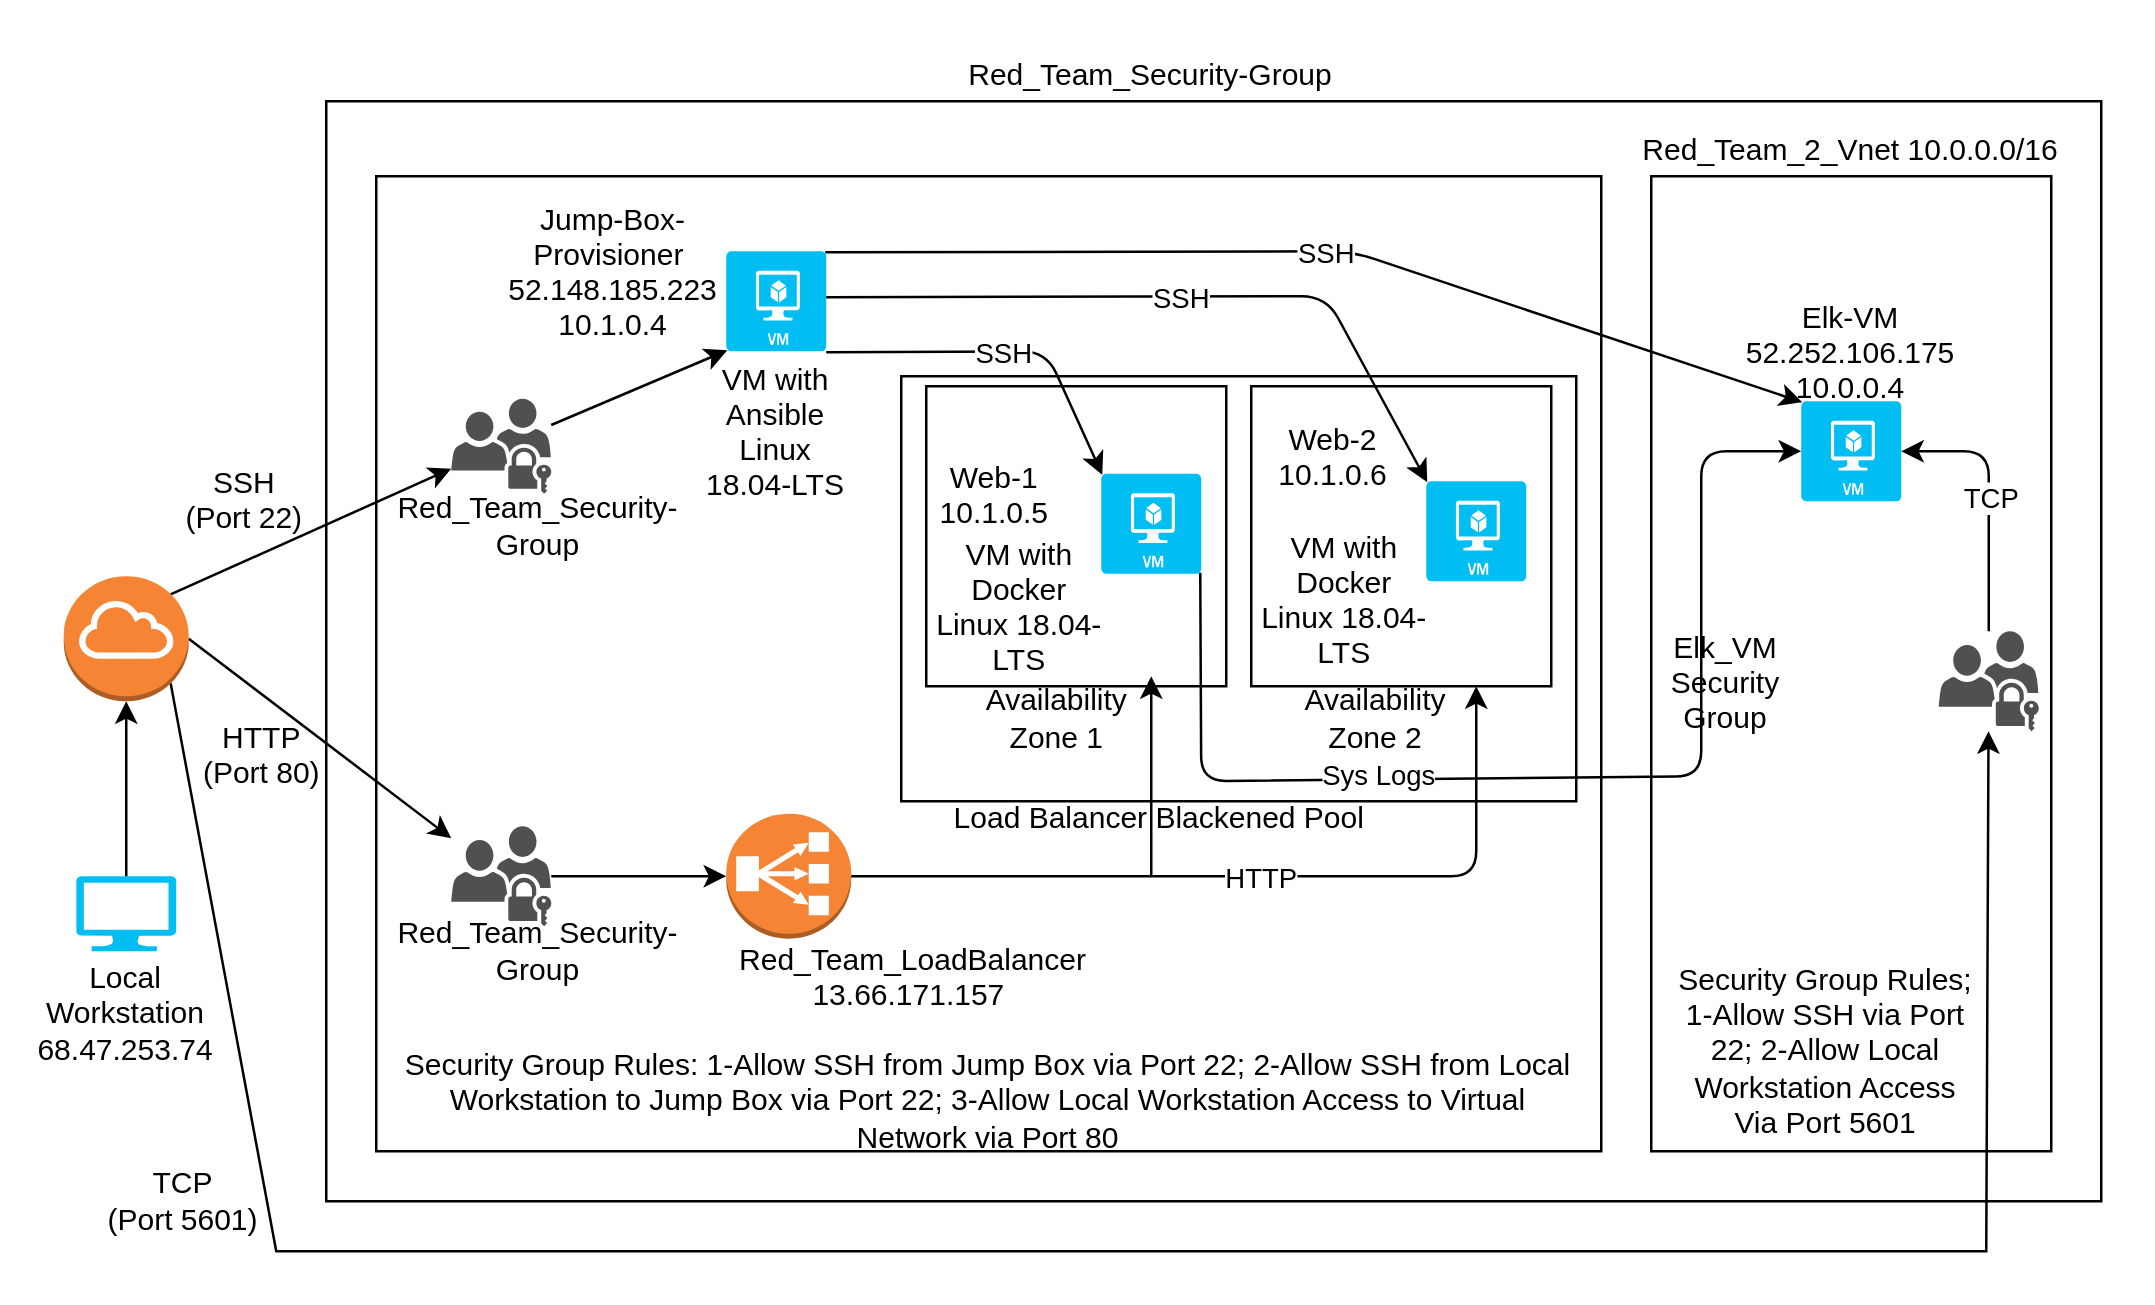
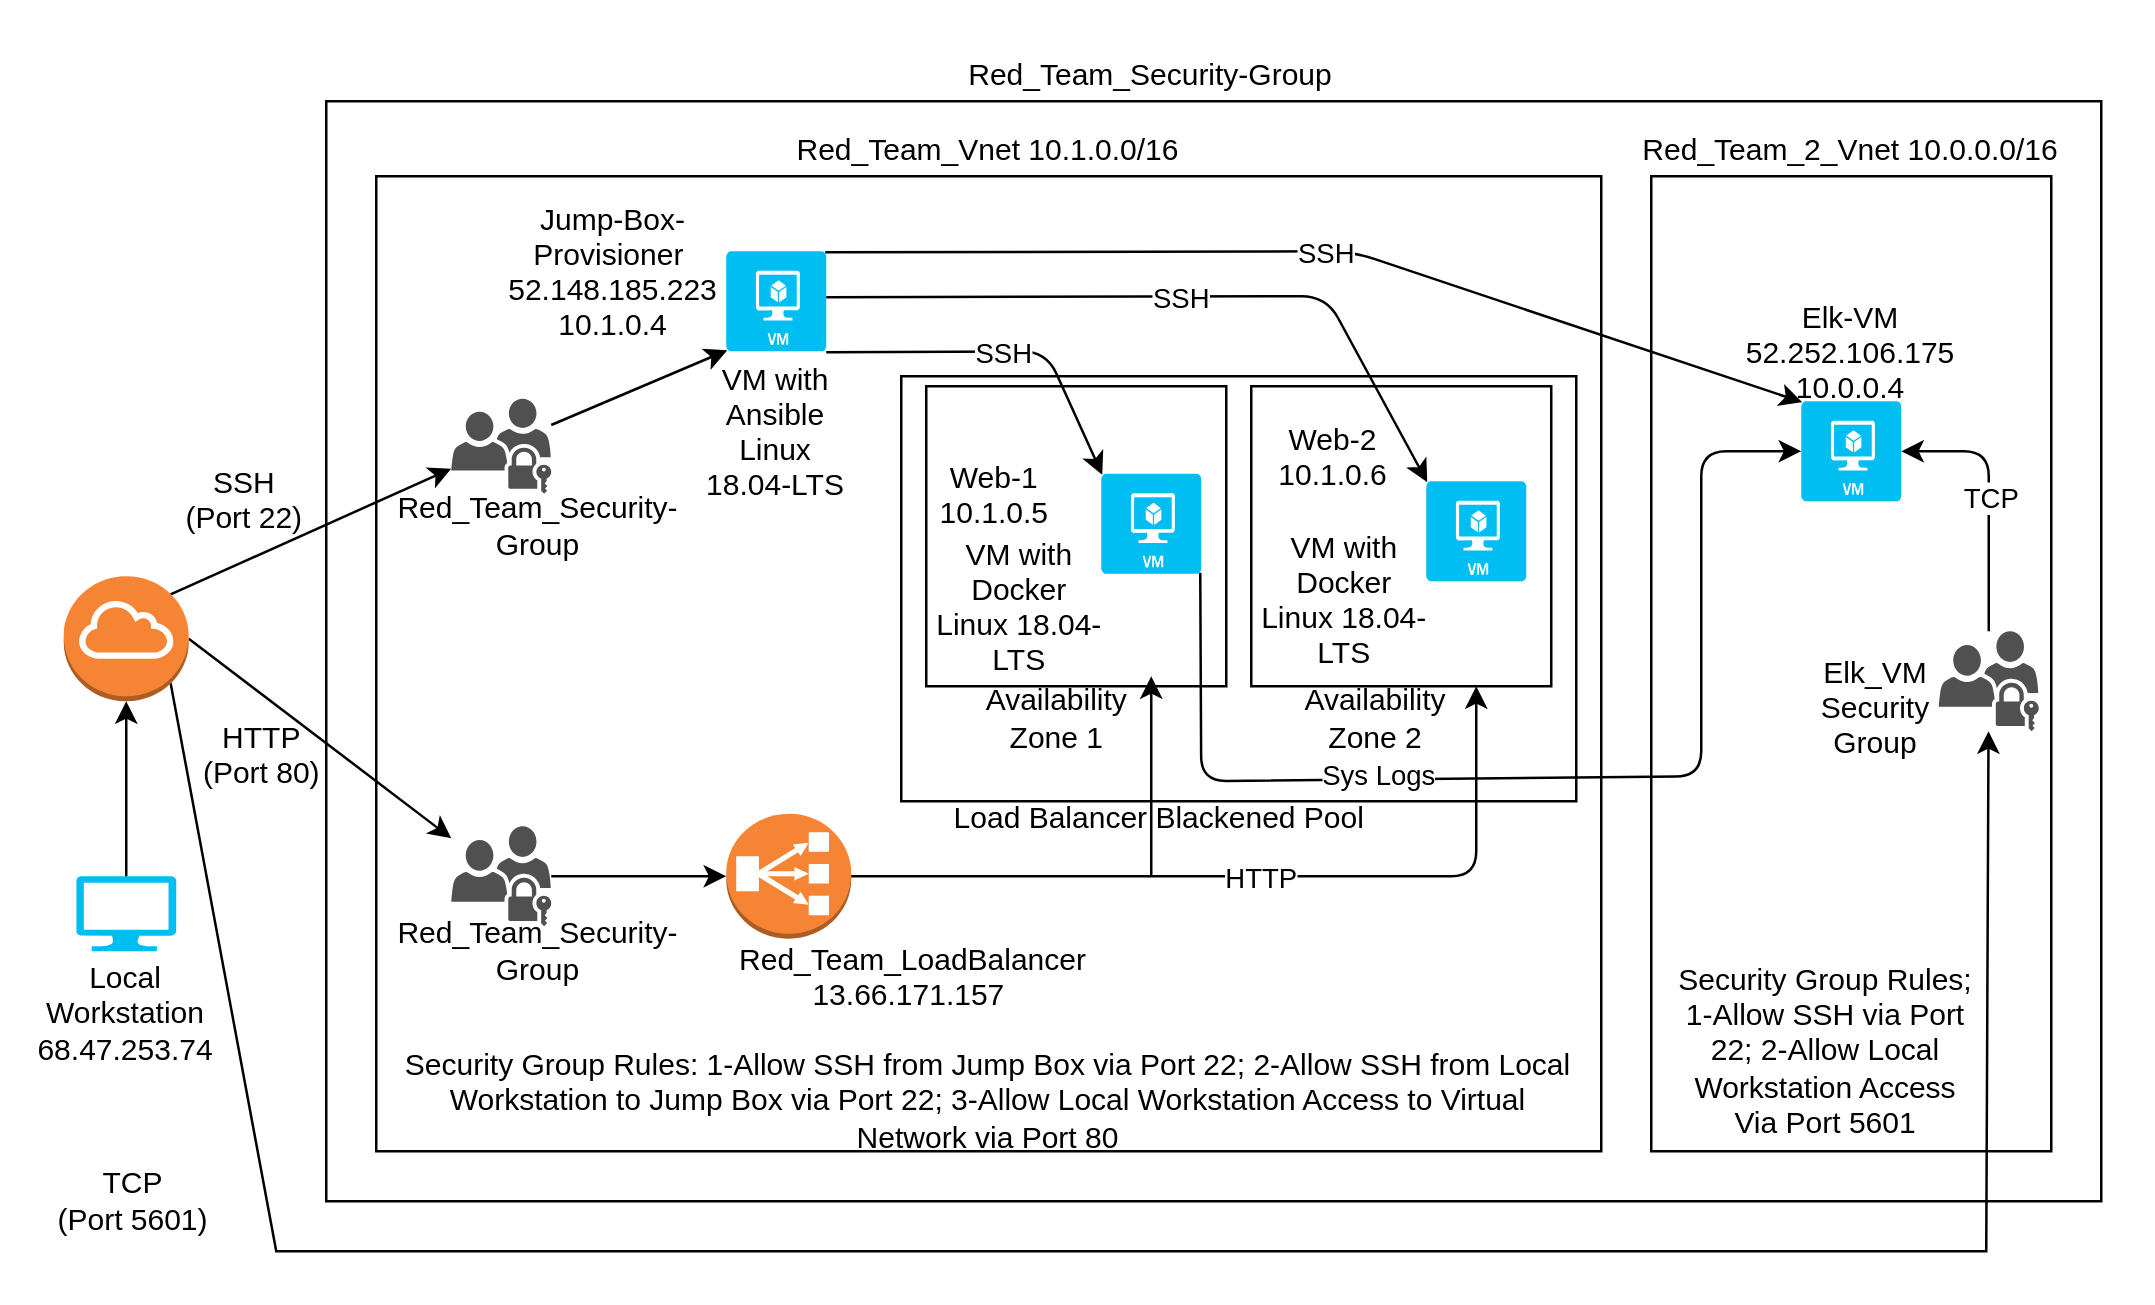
none -> (989, 151)
(1726, 681) -> (1876, 706)
(184, 1201) -> (134, 1201)
